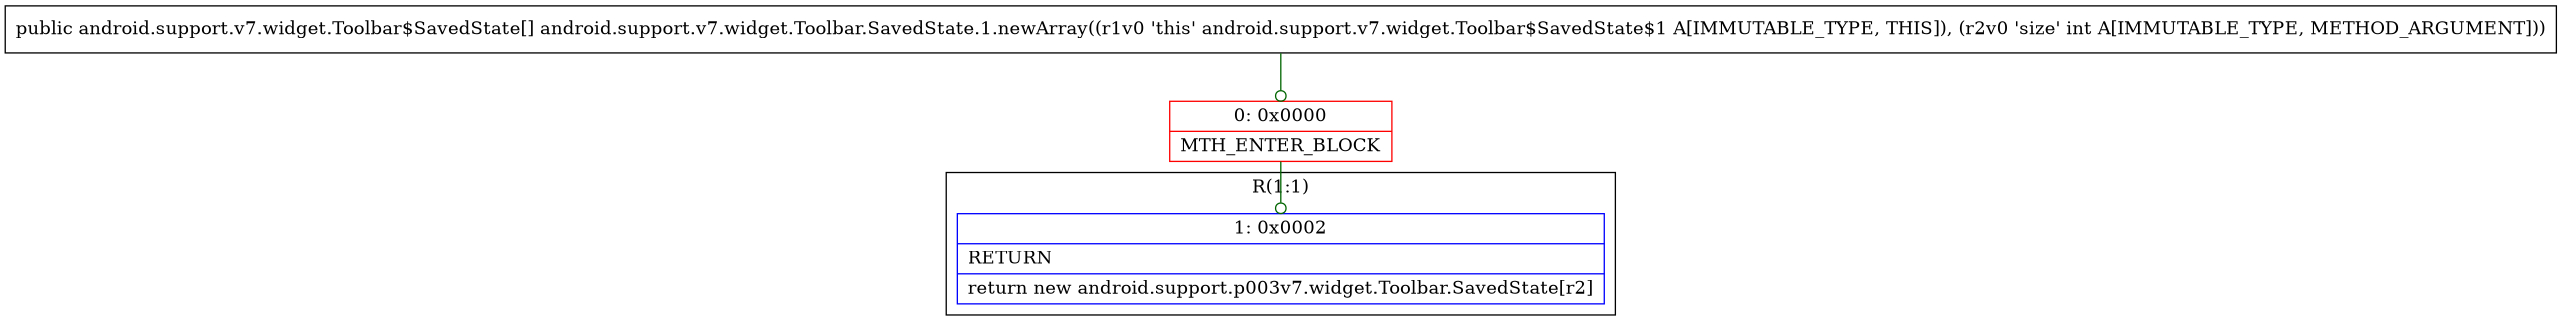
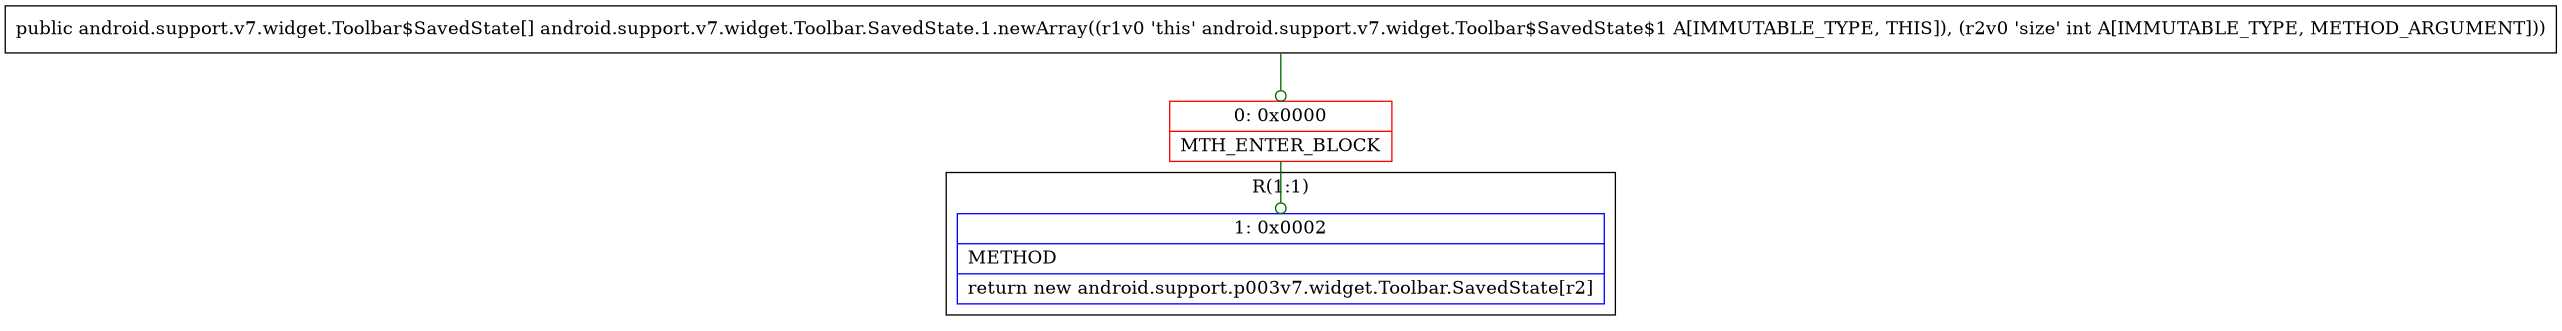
(1010, 258) -> (1013, 258)
